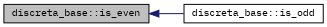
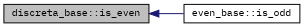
(254, 14) -> (242, 14)
